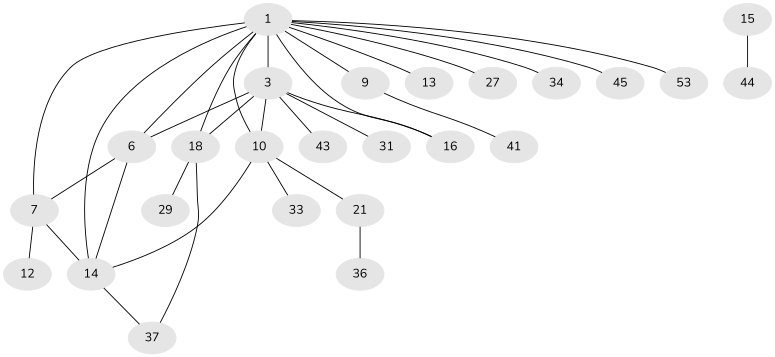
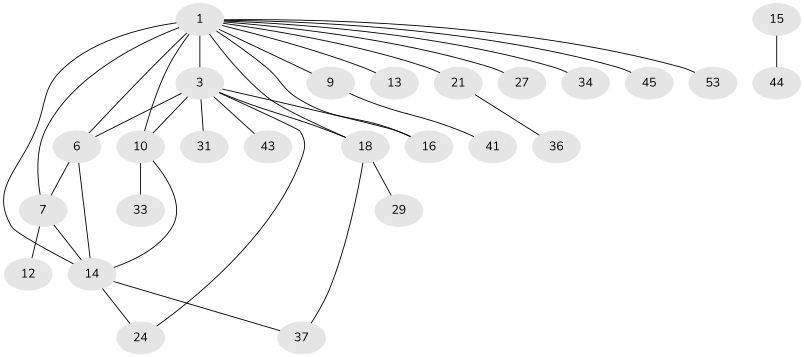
(310, 179) -> (333, 42)
none -> (141, 338)
